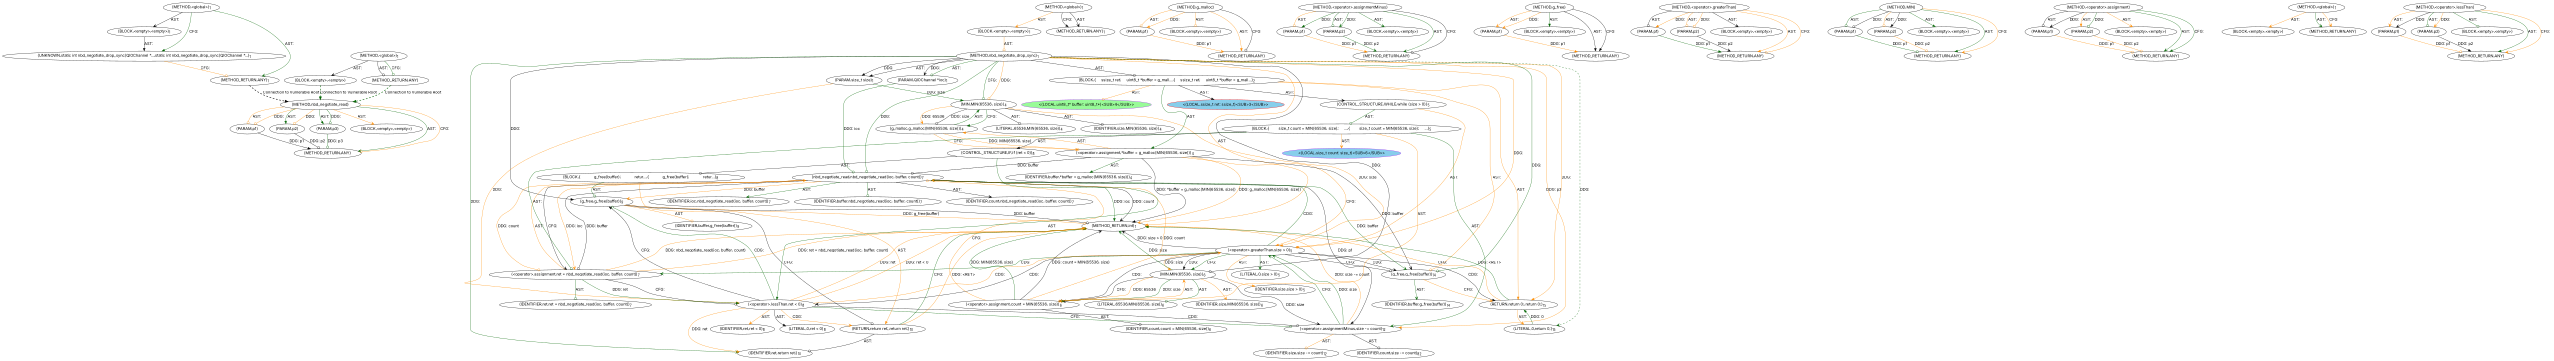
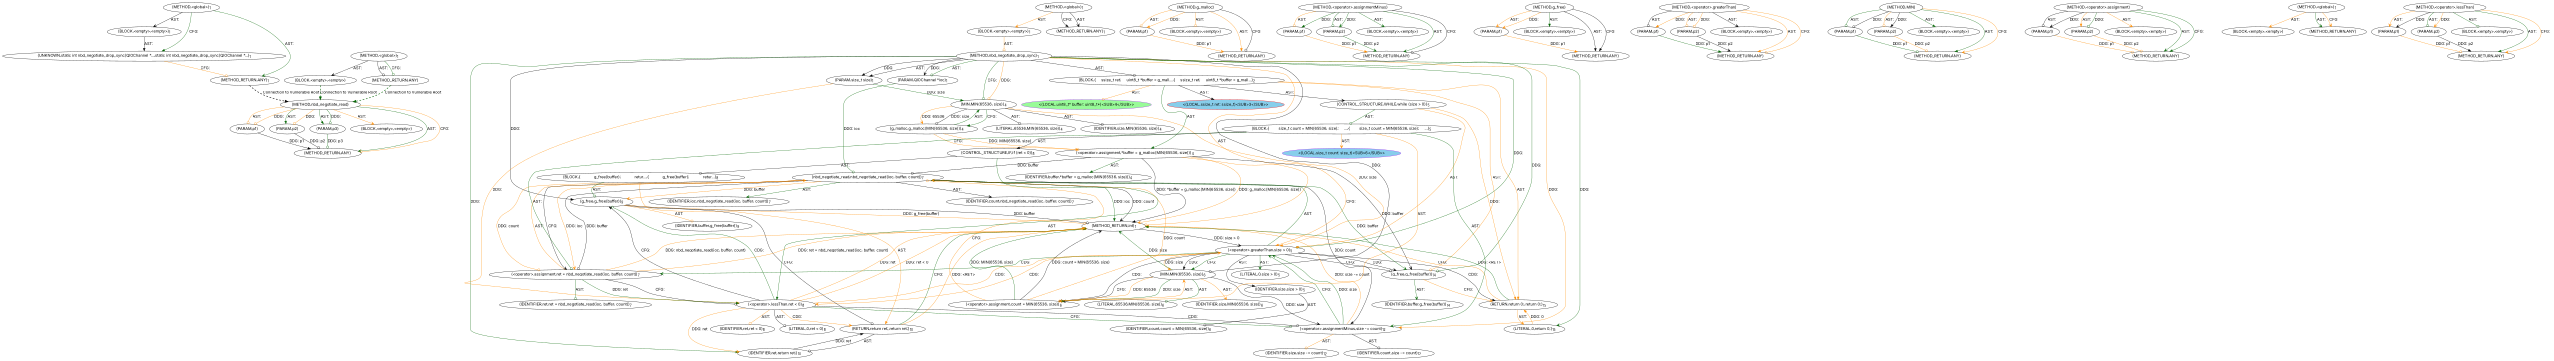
(1555, 68) -> (1486, 190)
(1565, 68) -> (1426, 62)
(1444, 71) -> (1444, 71)
(471, 90) -> (471, 90)
(912, 100) -> none
(1238, 115) -> (1238, 115)
(1057, 140) -> none
(1554, 190) -> (1554, 190)
(868, 202) -> none
(1309, 214) -> (1309, 214)
(1170, 246) -> (1189, 236)
(1345, 250) -> (1345, 250)
(1227, 274) -> (1227, 274)
(1020, 275) -> (1020, 275)
(760, 316) -> (760, 316)
(1090, 317) -> (1266, 318)
(1530, 318) -> (1530, 318)
(776, 319) -> (776, 319)
none -> (827, 342)
(1419, 353) -> (1419, 353)
